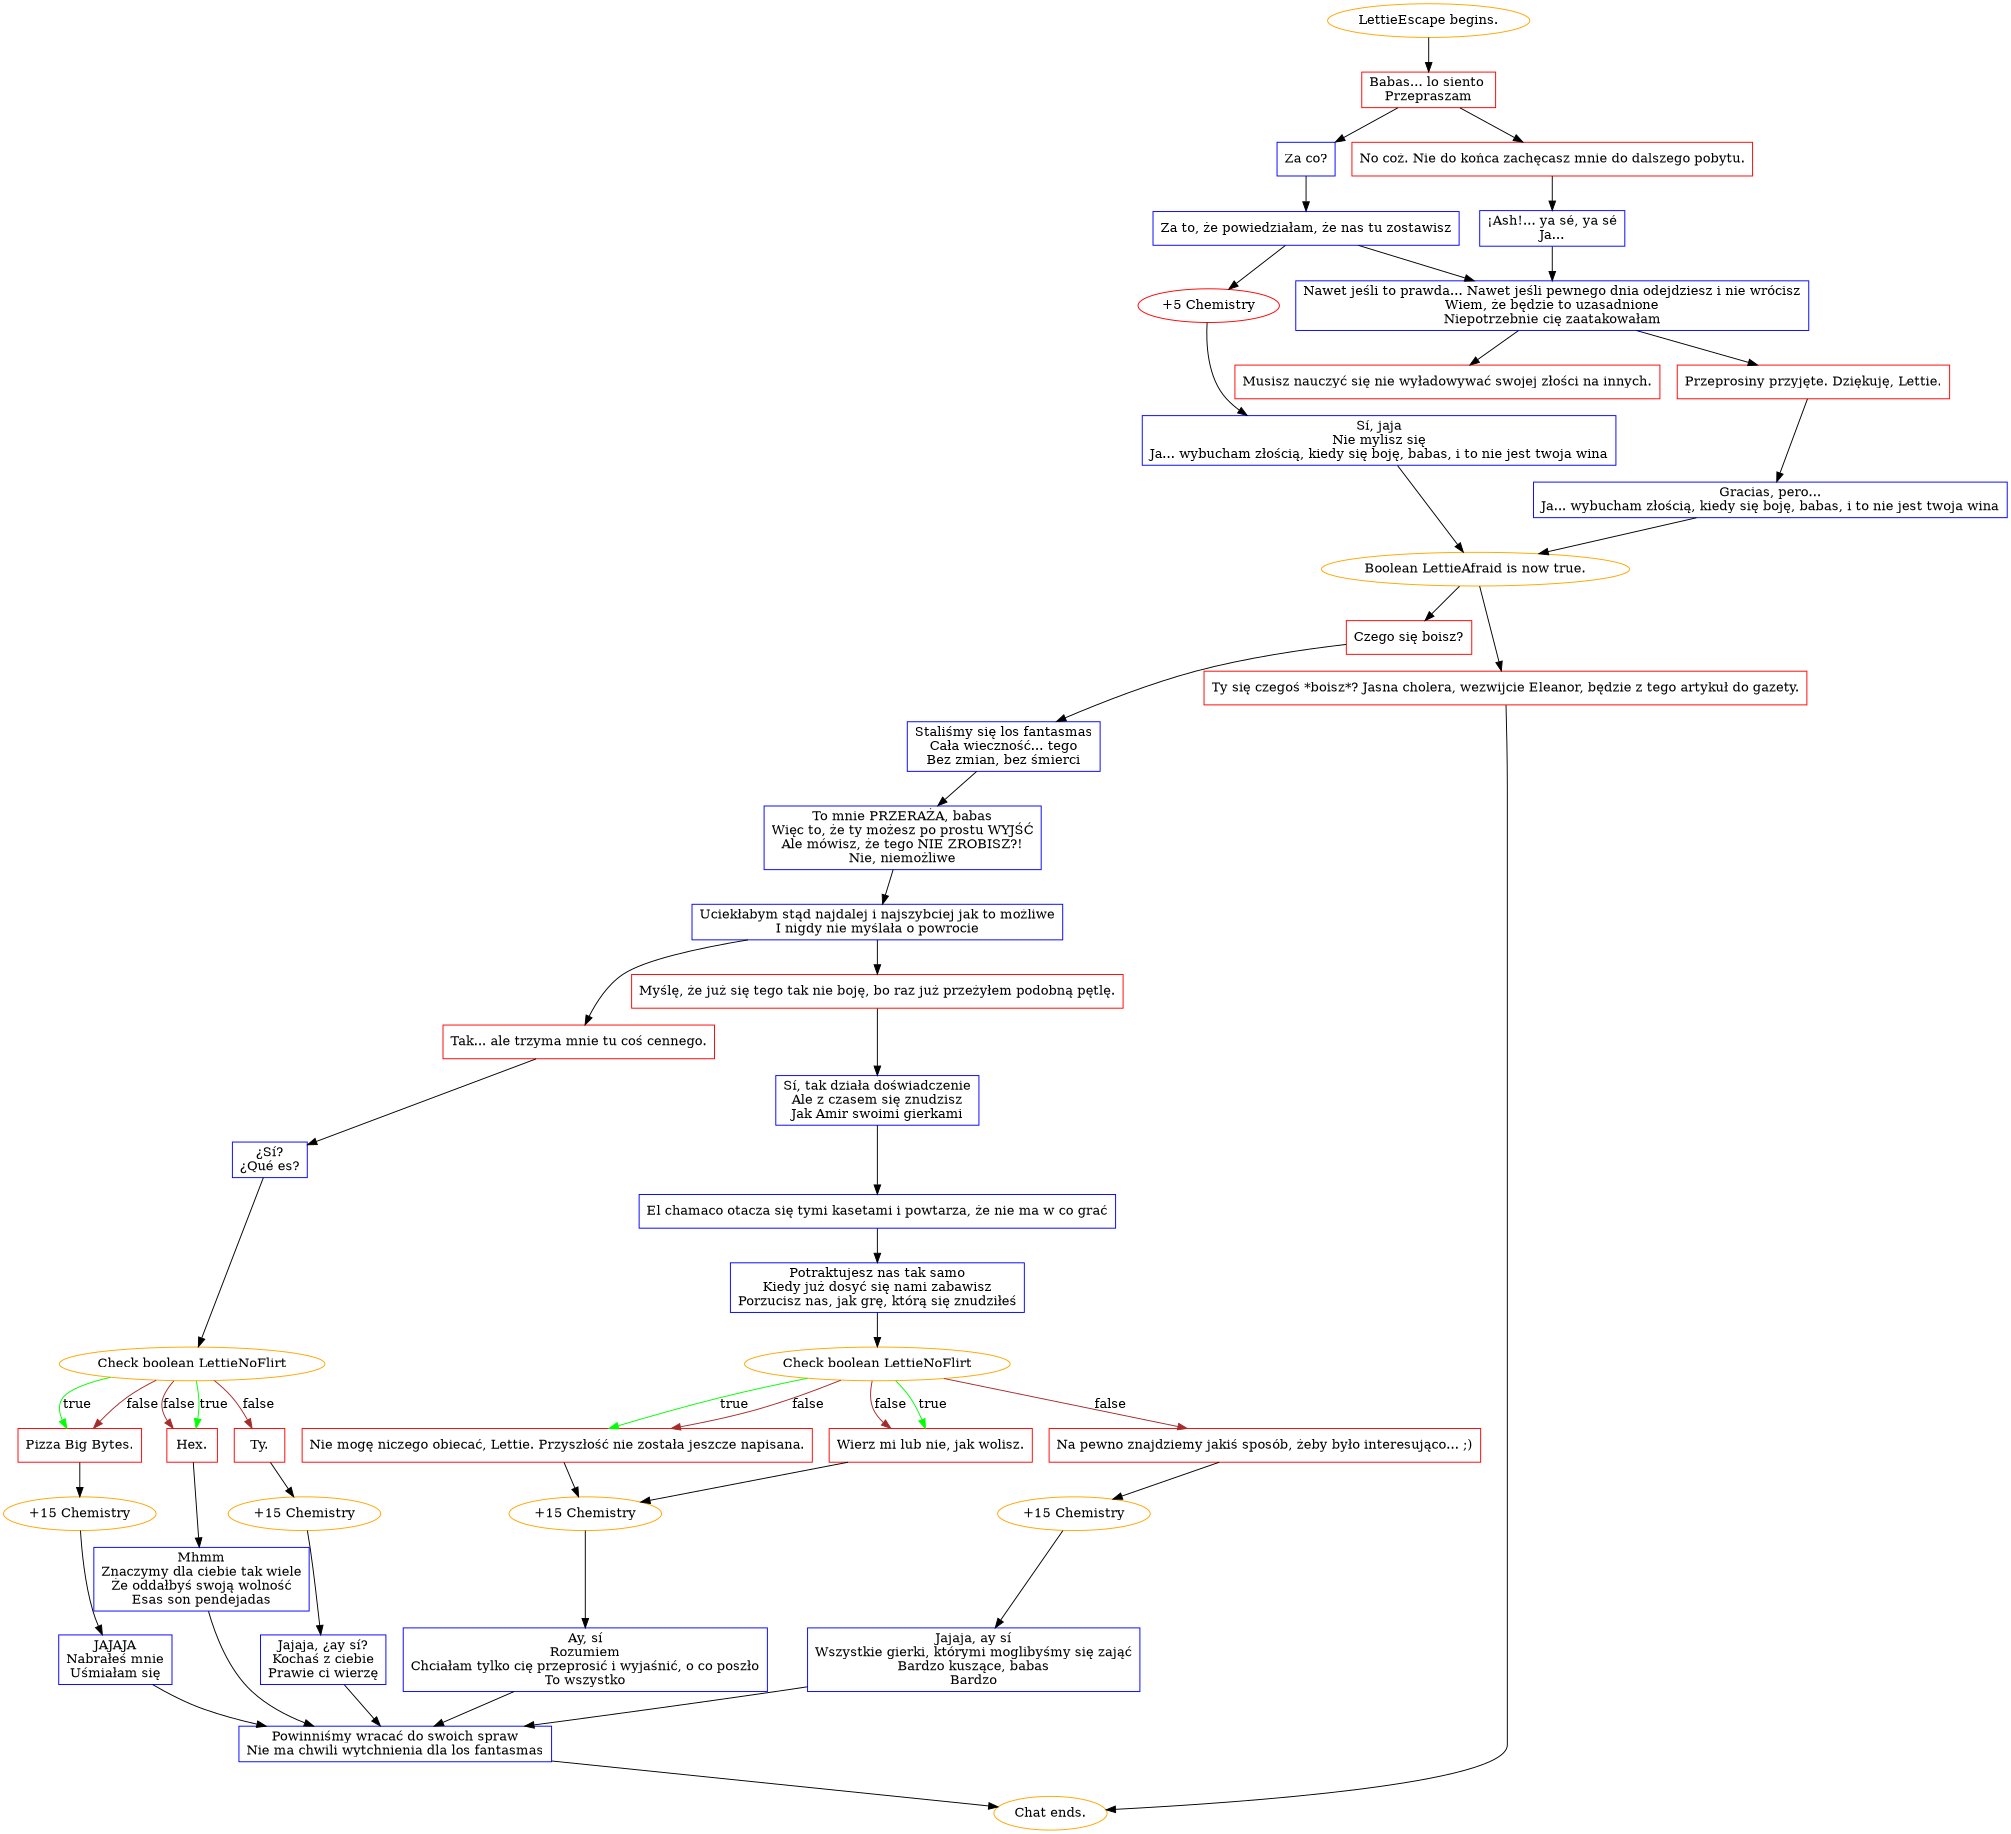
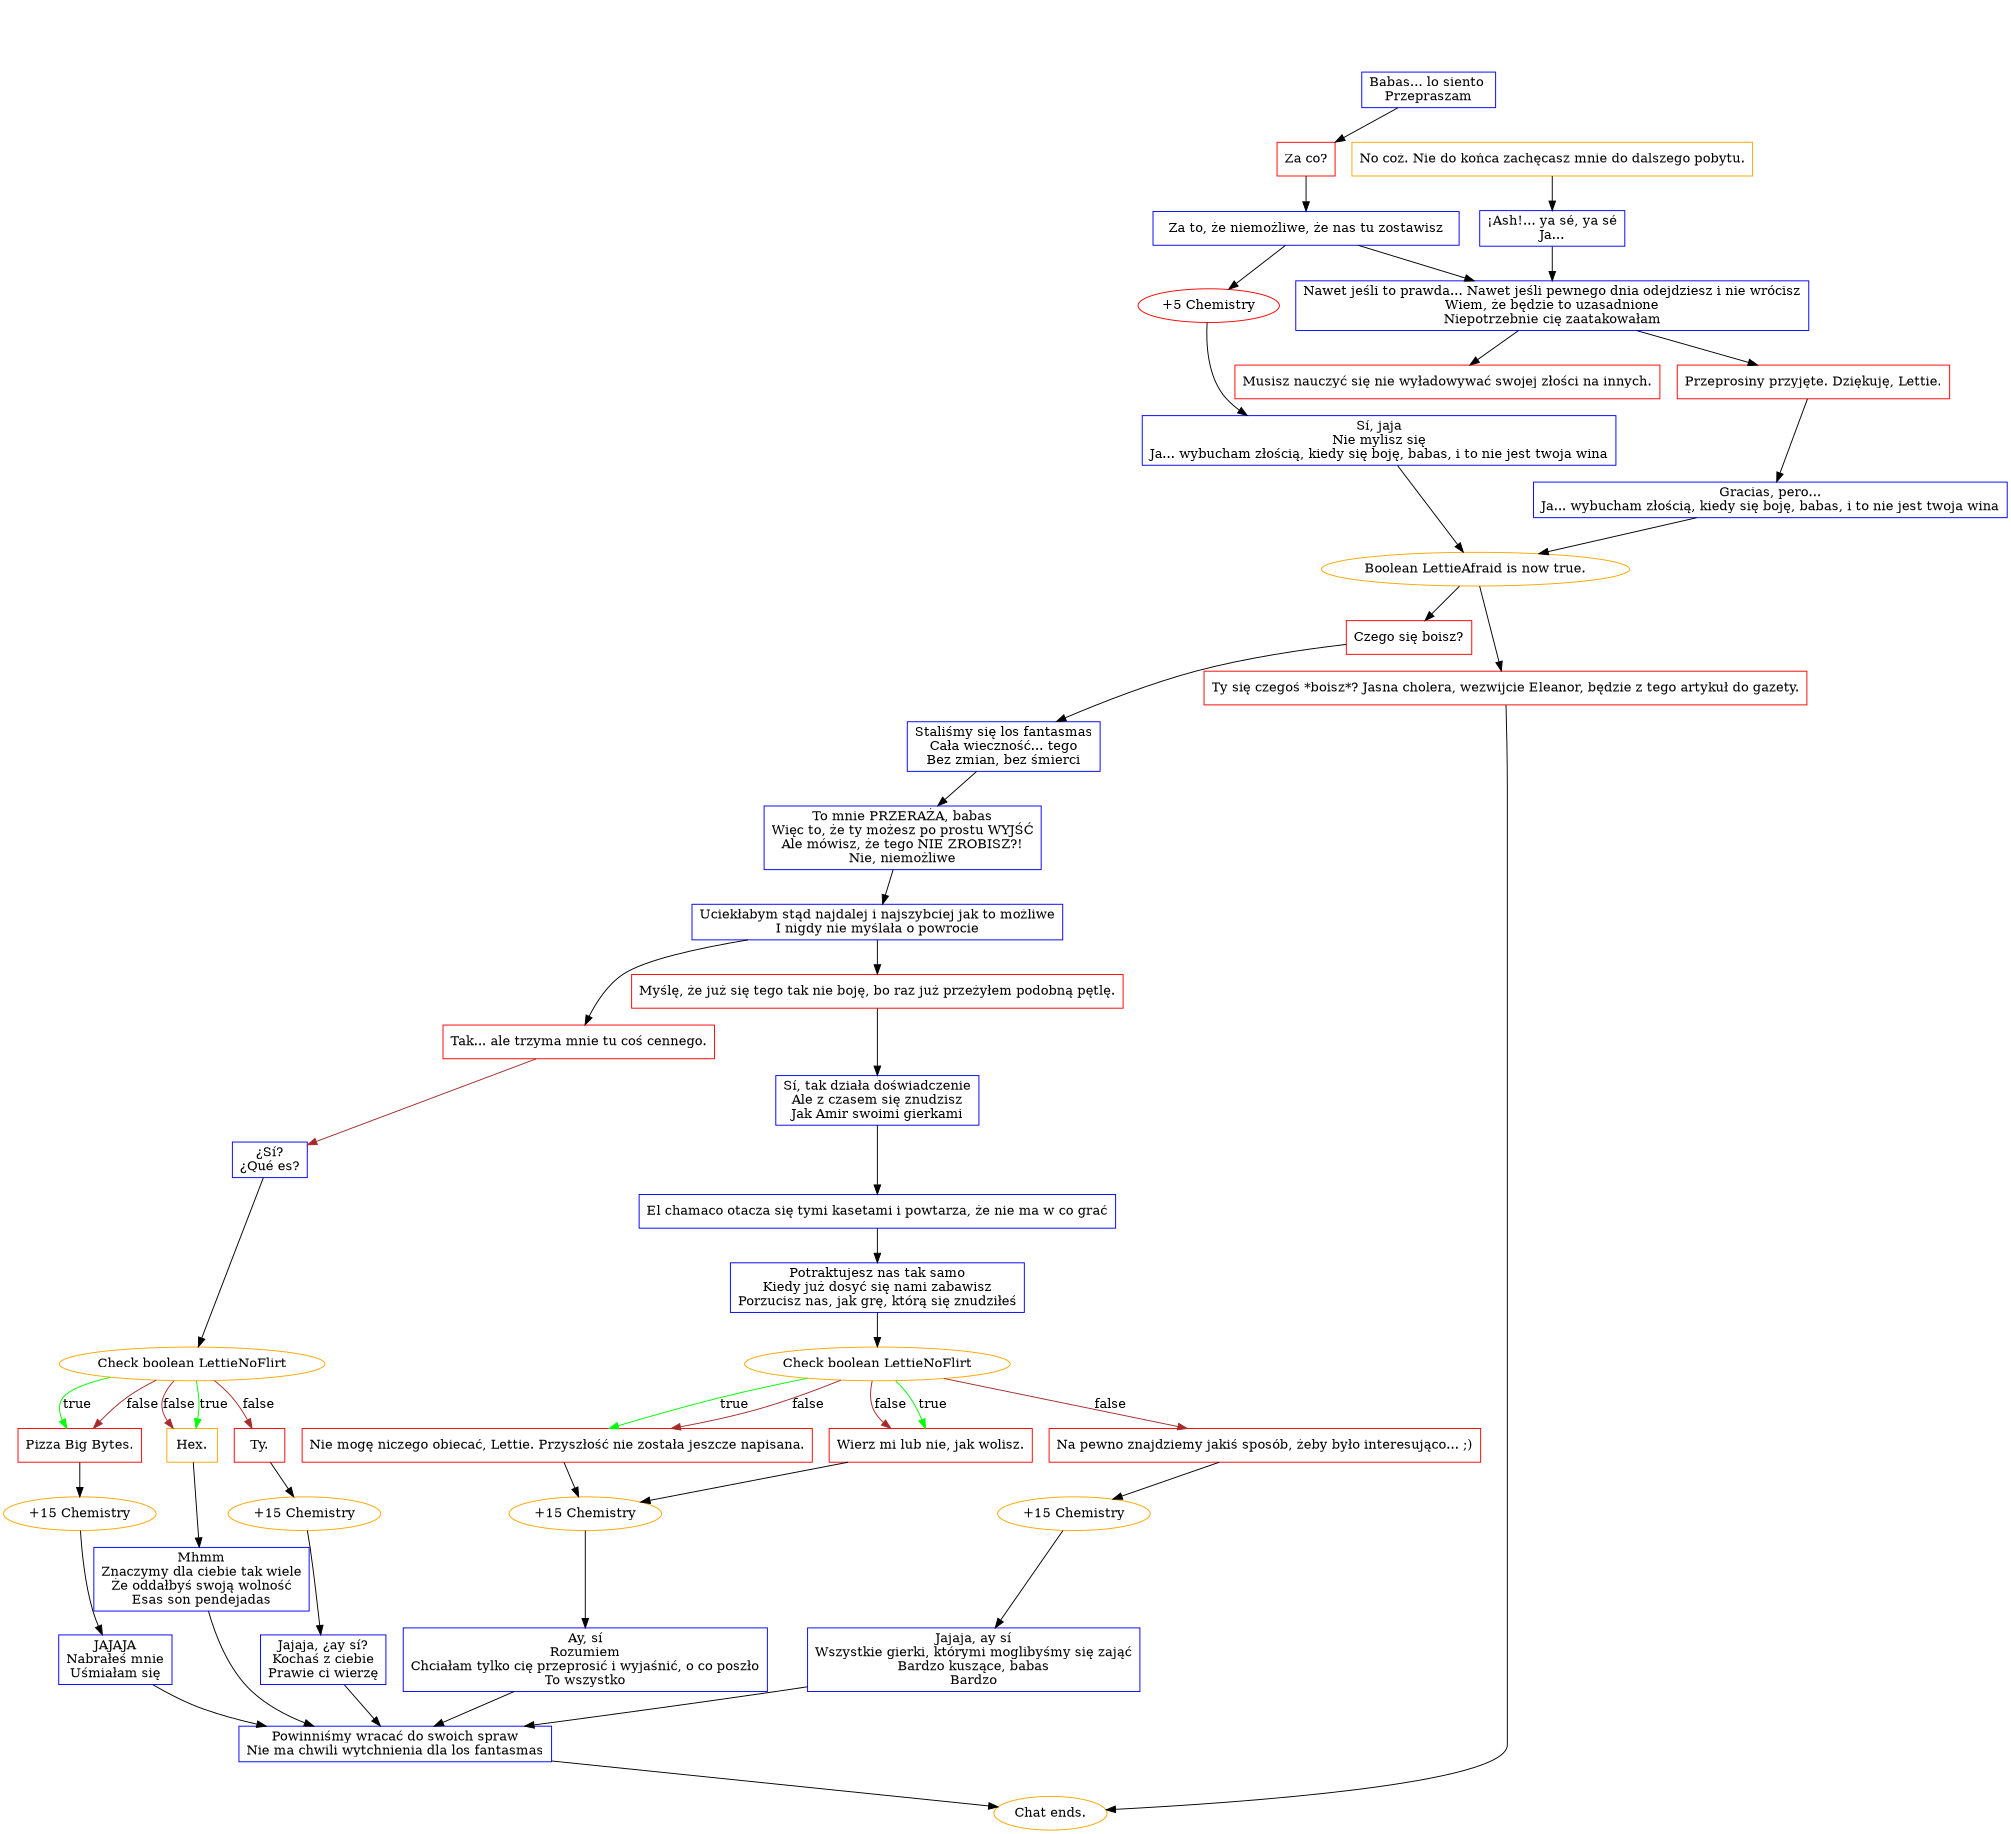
(1429, 21) -> none
(1429, 90) -> (1429, 90)
(1487, 123) -> none
(1306, 159) -> (1306, 159)
(1552, 159) -> (1552, 159)
(1306, 228) -> (1306, 228)
(426, 1100) -> (426, 1100)
(192, 1445) -> (192, 1445)
